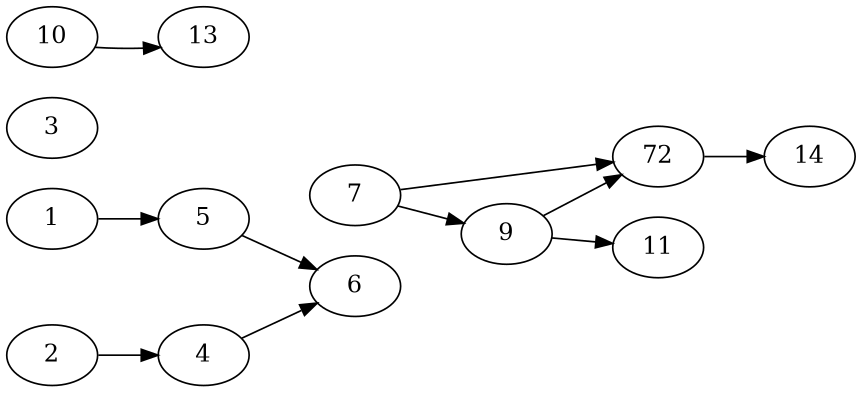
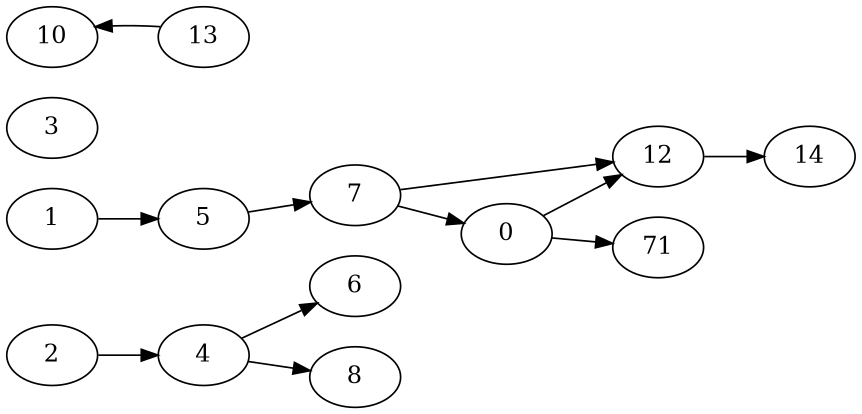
(119, 48) -> (136, 26)
(658, 157) -> (658, 157)
(507, 234) -> (507, 234)
(658, 247) -> (658, 247)
(272, 249) -> (271, 208)
none -> (355, 377)
